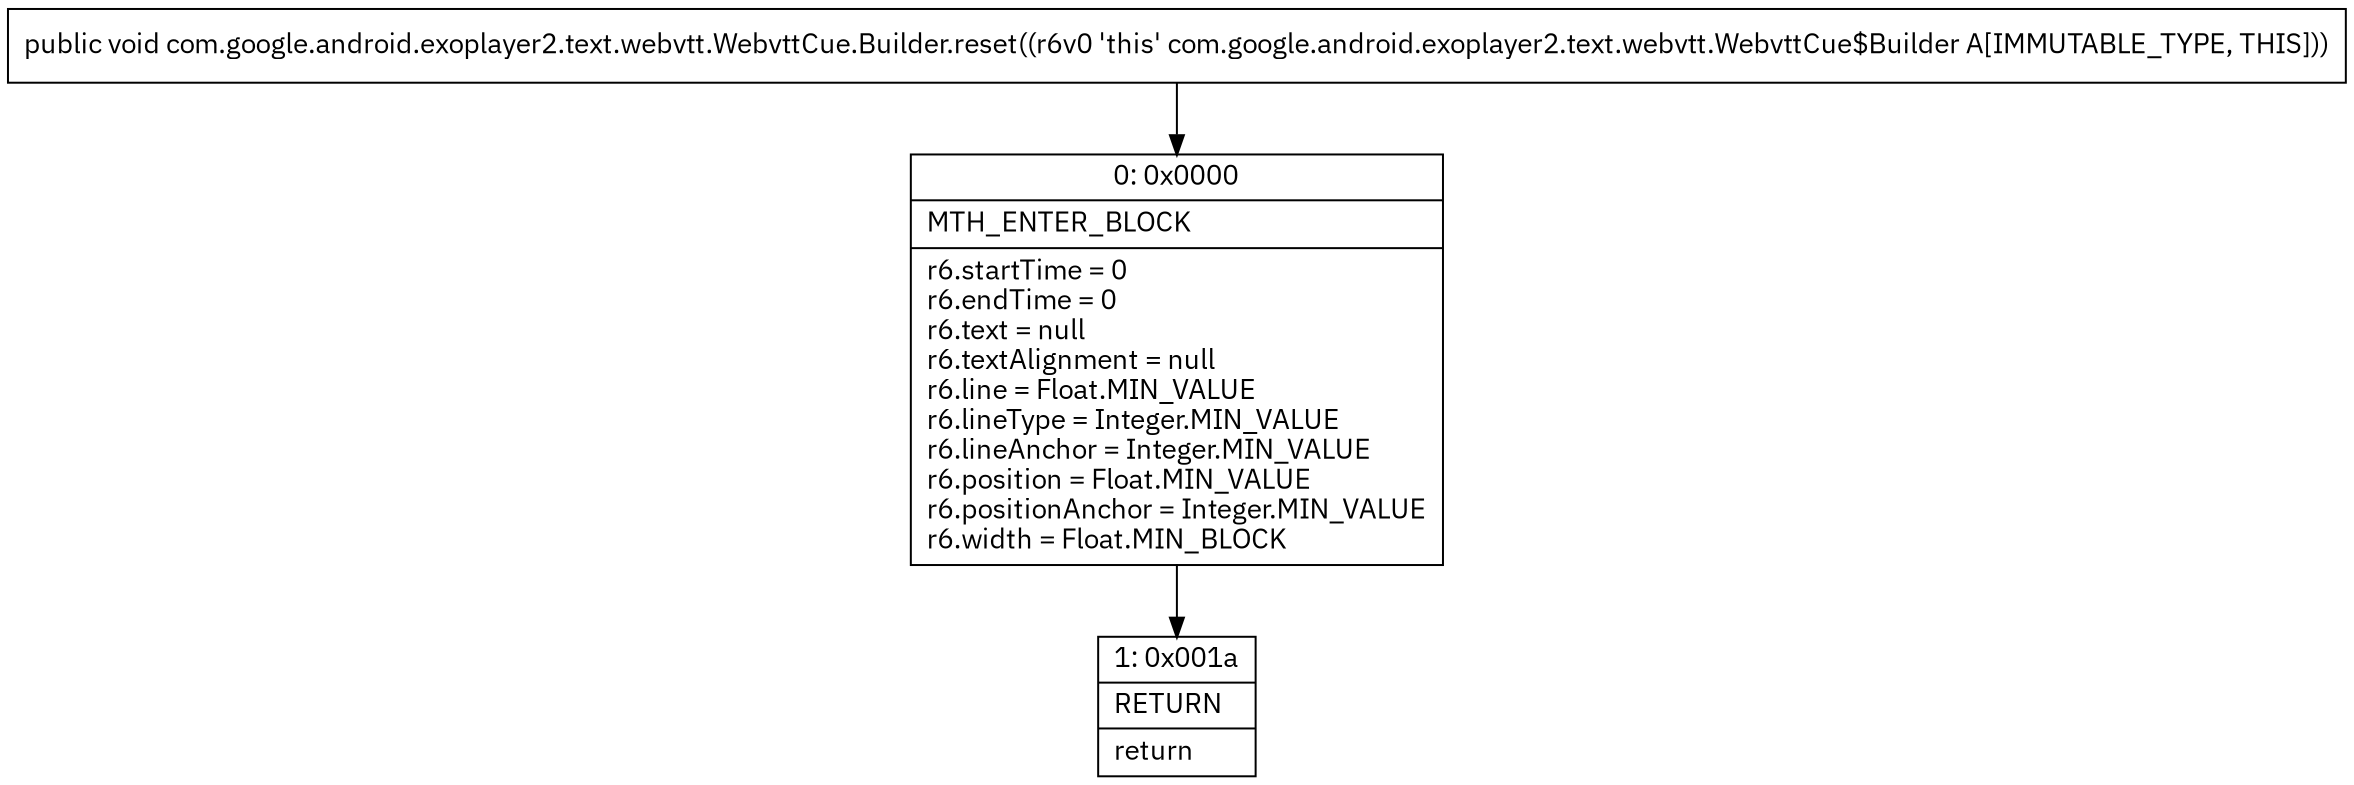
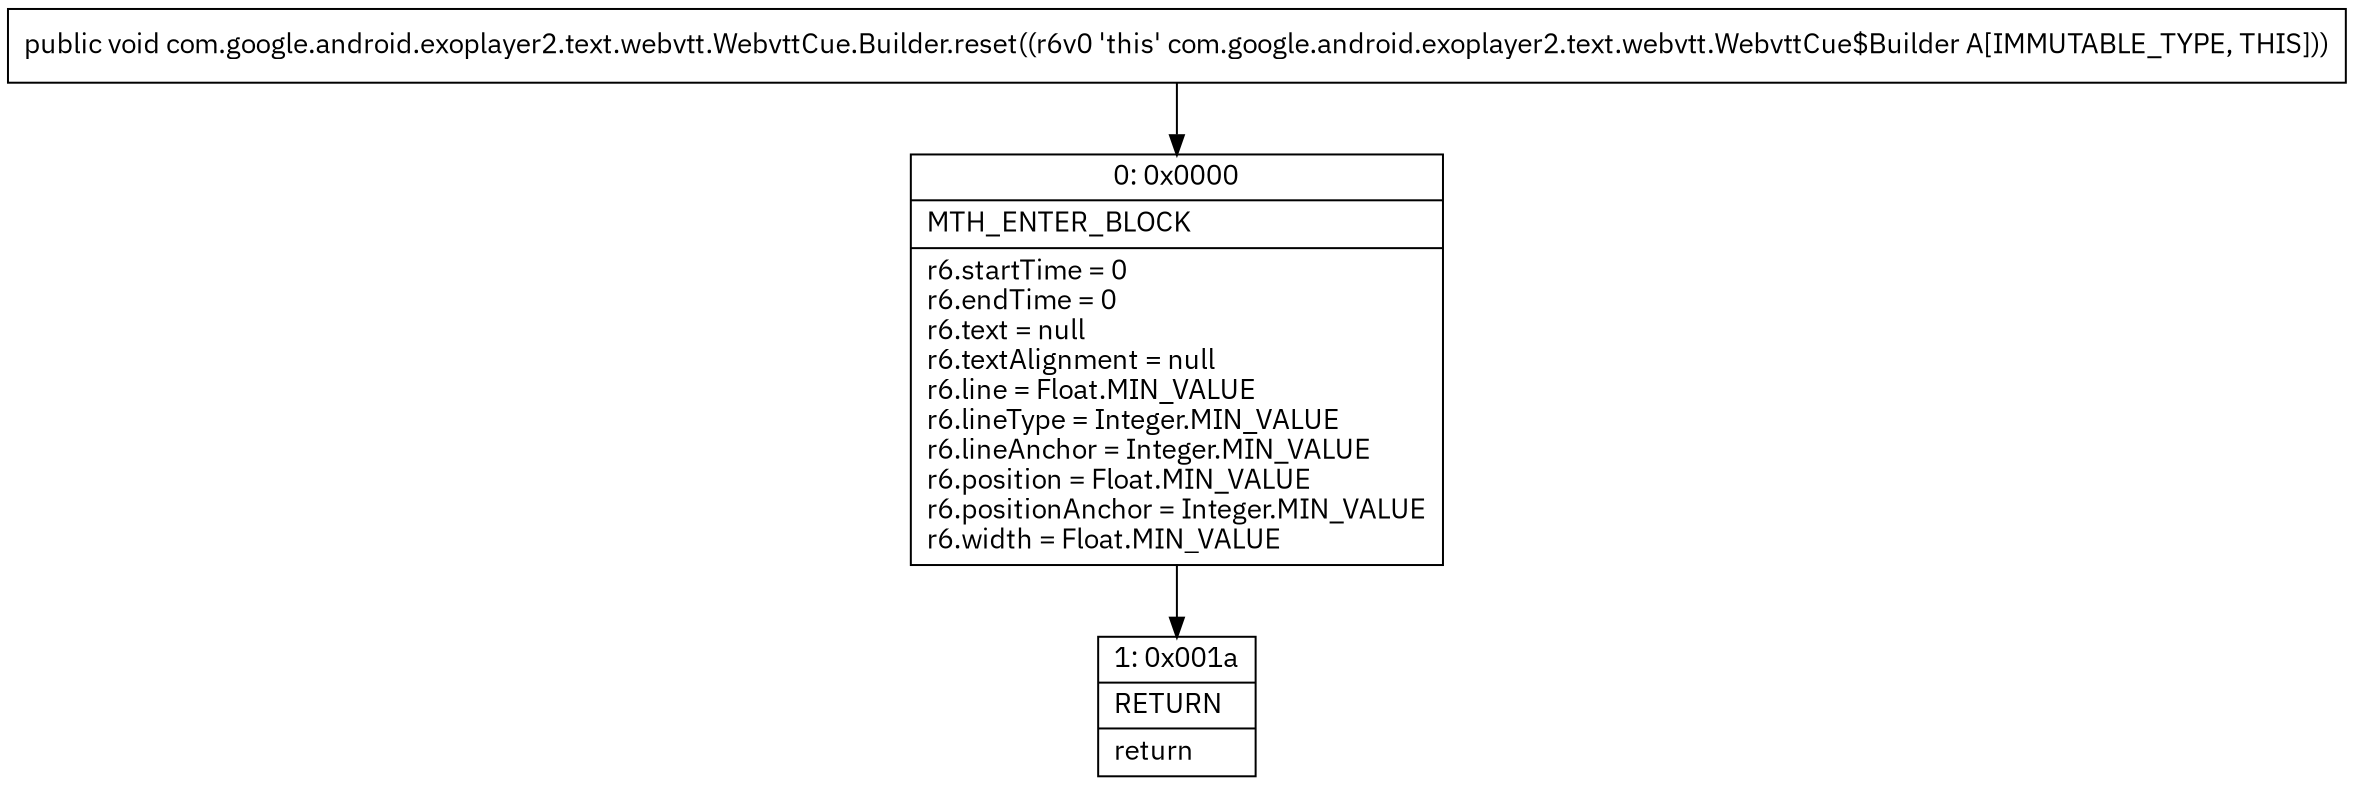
(1107, 540) -> (1104, 540)
